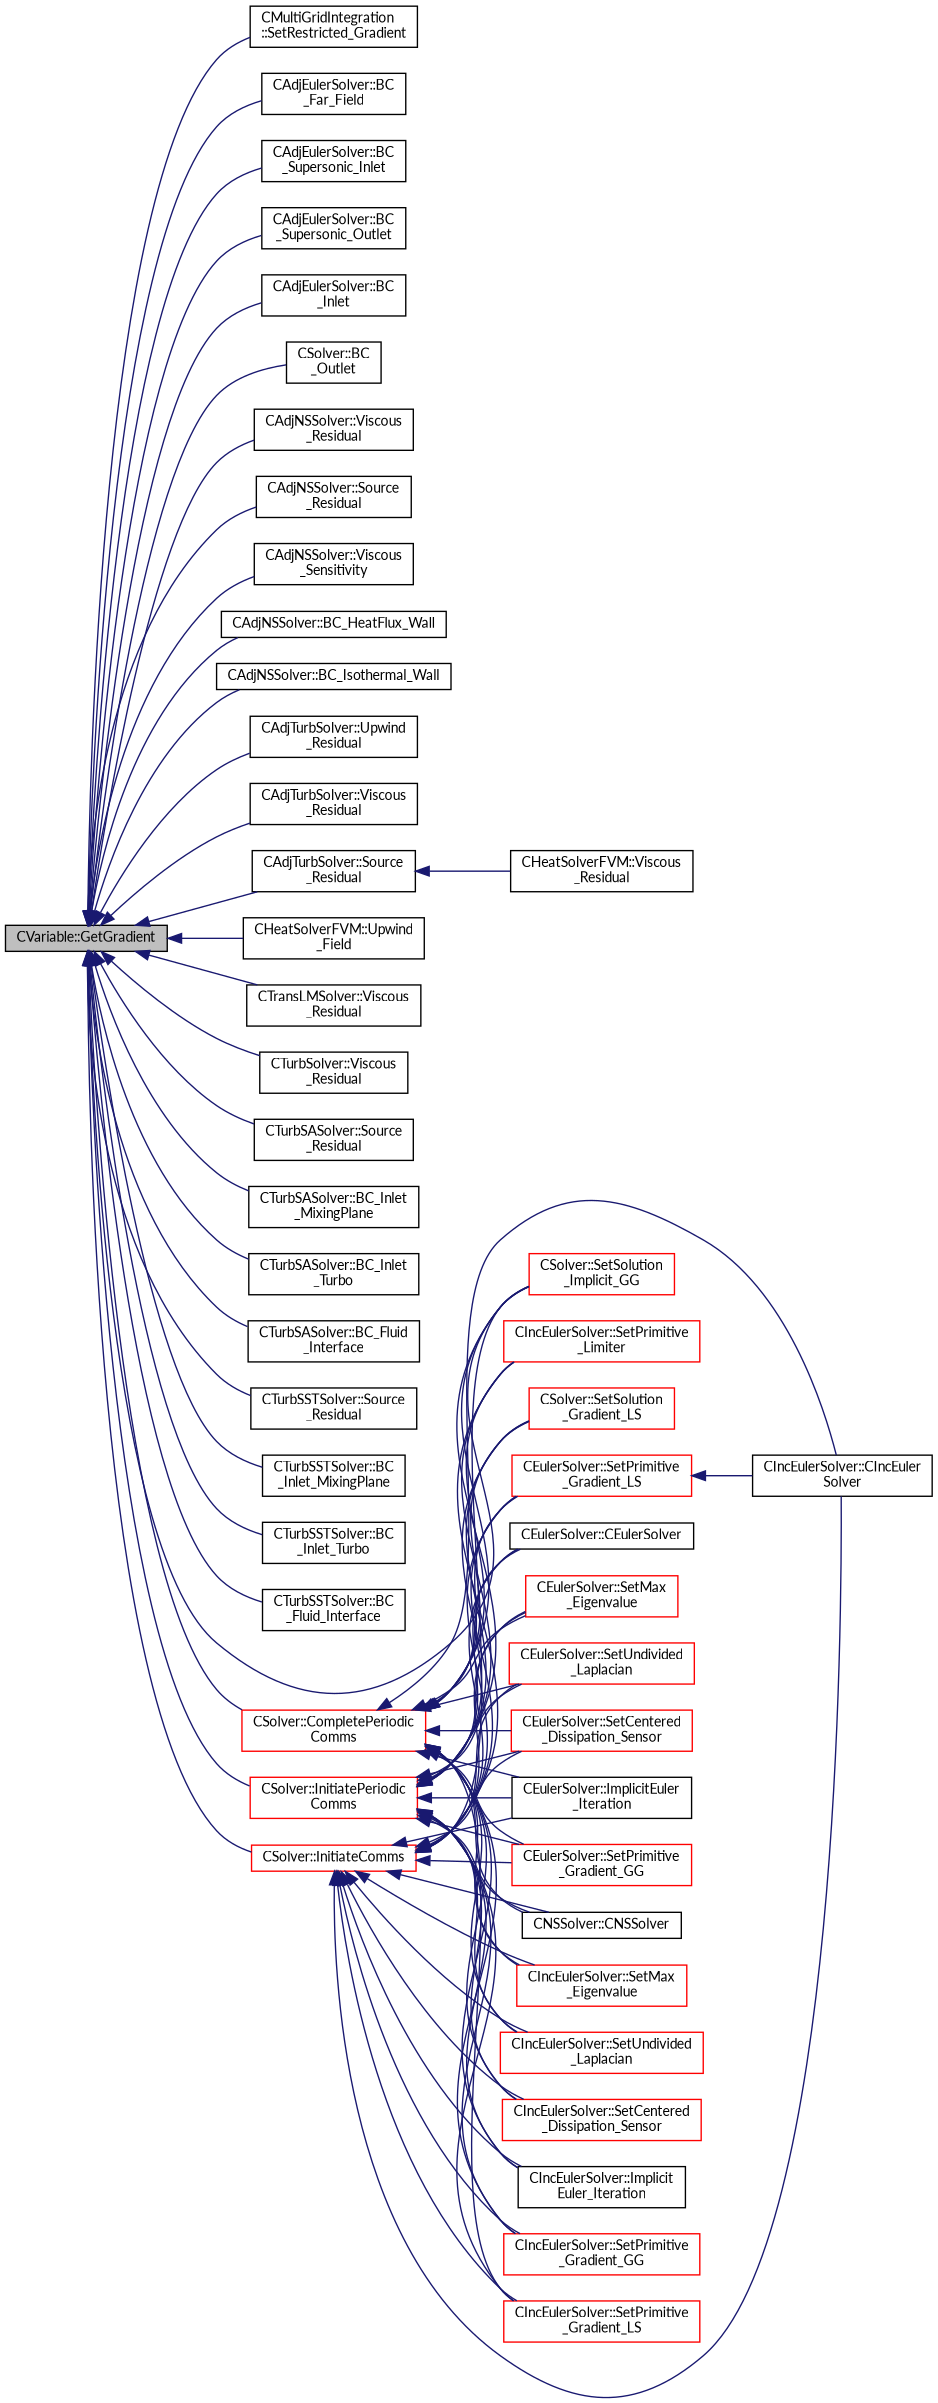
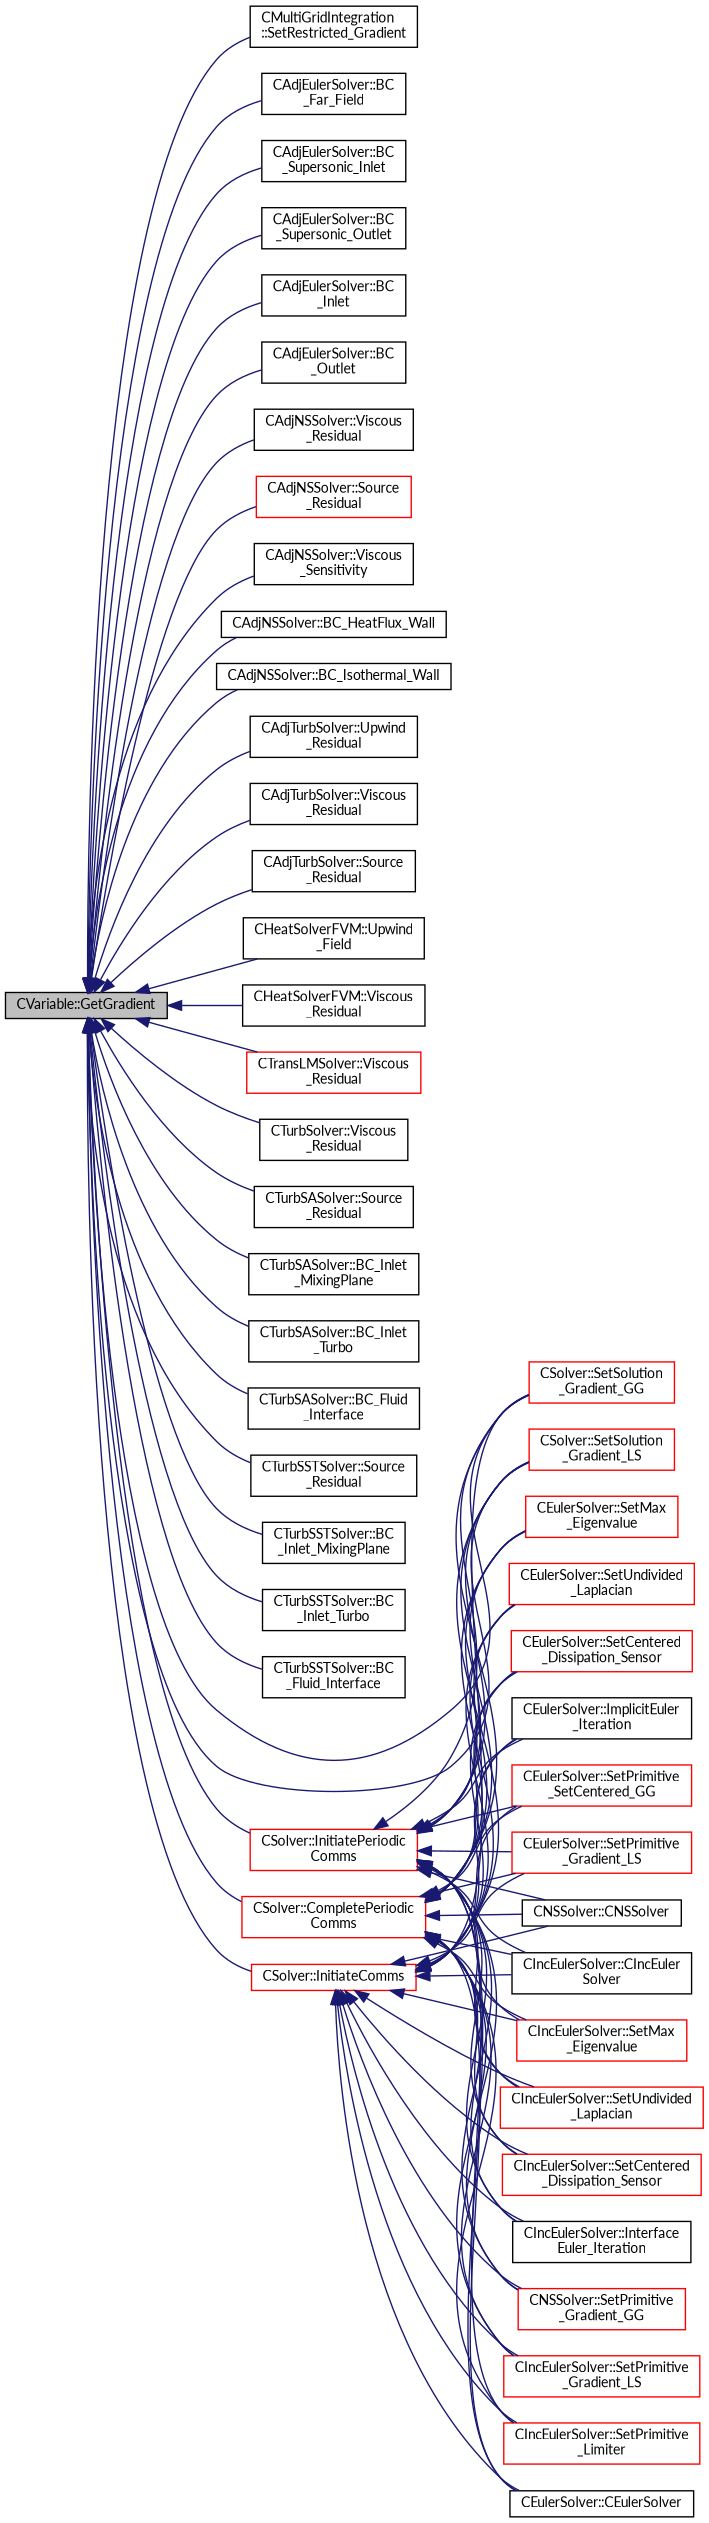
(334, 363) -> (334, 363)
(334, 497) -> (334, 497)
(470, 871) -> (212, 1006)
(334, 1006) -> (334, 1073)
(602, 1274) -> (602, 1382)
(729, 1476) -> (491, 1931)
none -> (186, 1723)
(602, 1865) -> (602, 1786)
(602, 2187) -> (602, 2242)
(602, 2254) -> (602, 2309)
